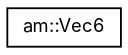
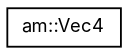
(64, 27) -> (64, 27)
